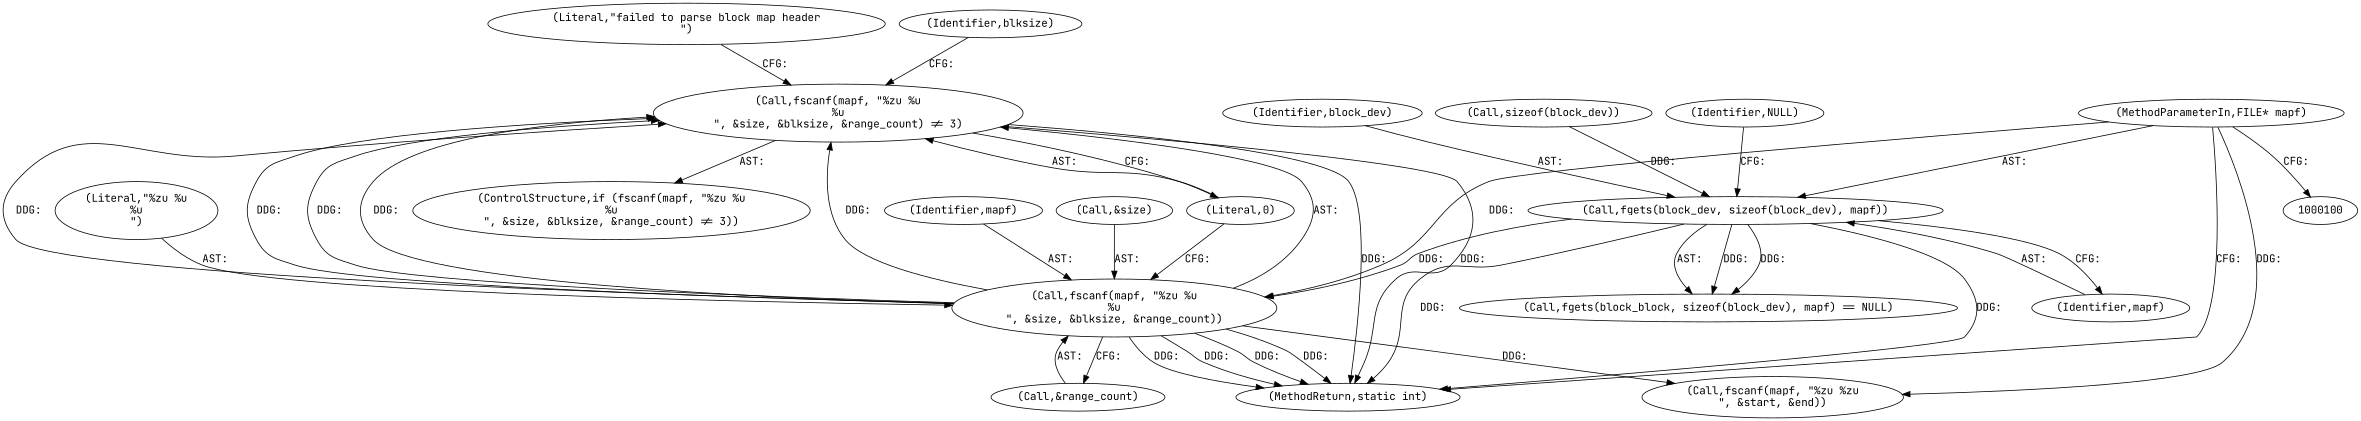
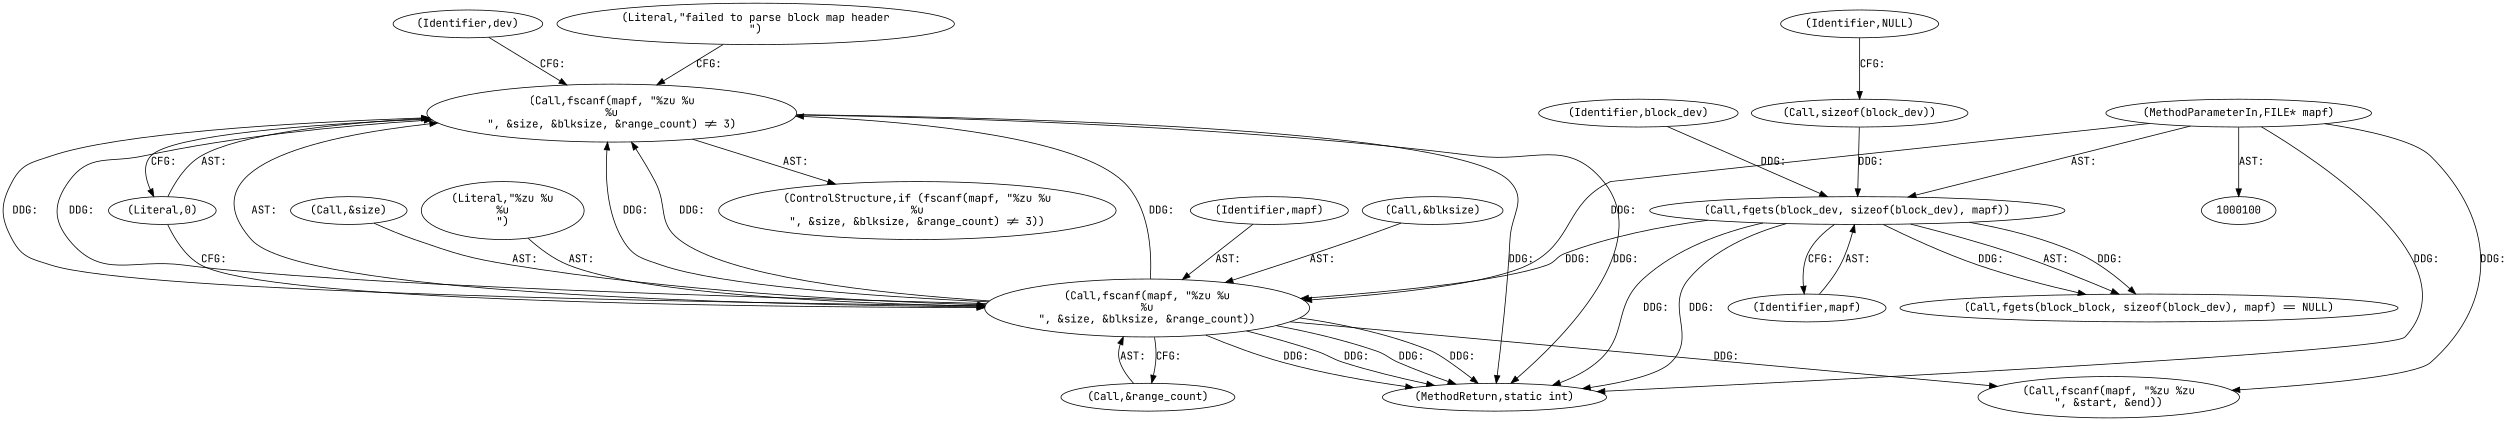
(991, 24) -> (468, 24)
(1741, 158) -> (1860, 65)
(1554, 162) -> (1777, 162)
(2300, 162) -> (2255, 162)
none -> (1433, 211)
(2232, 259) -> (2430, 259)
